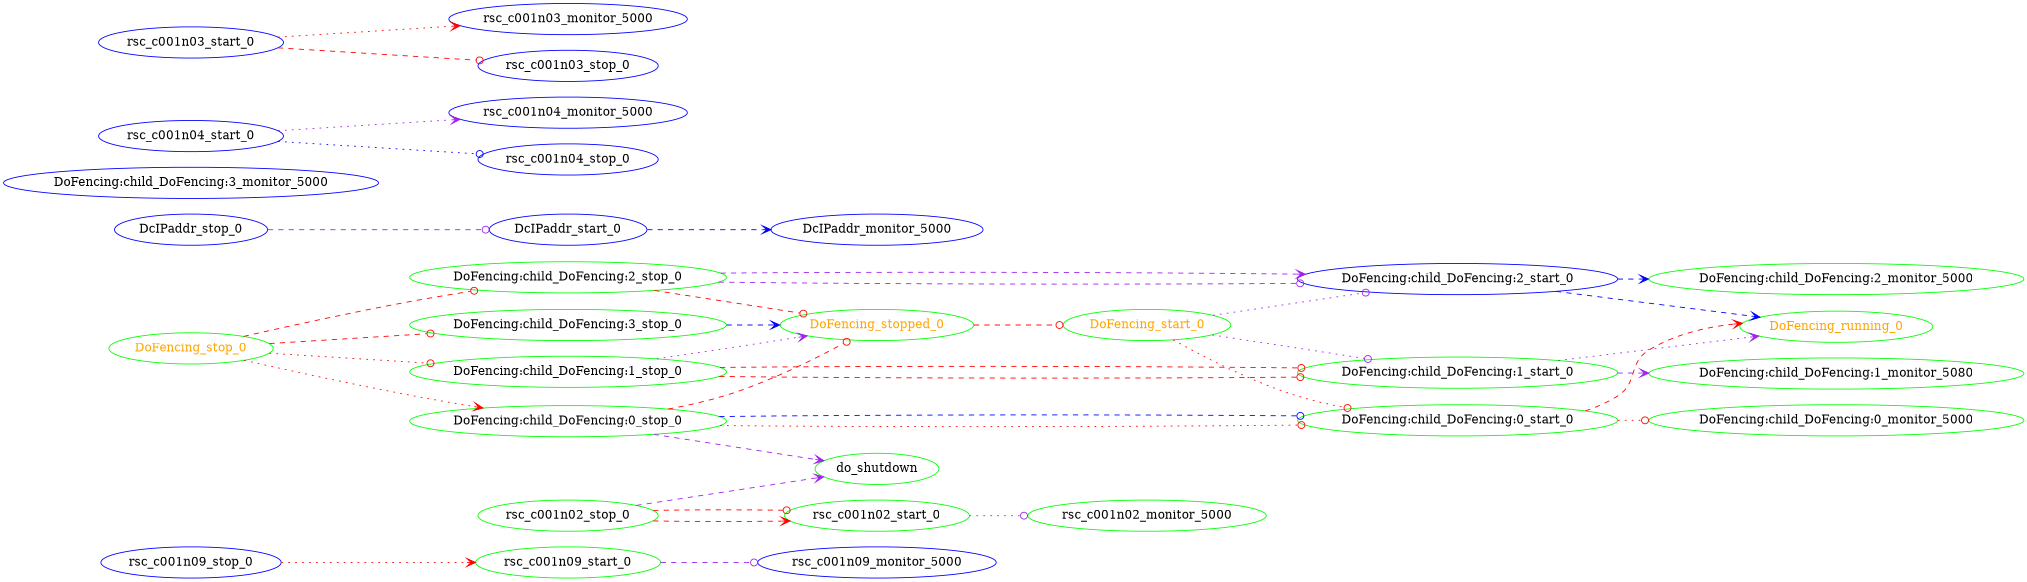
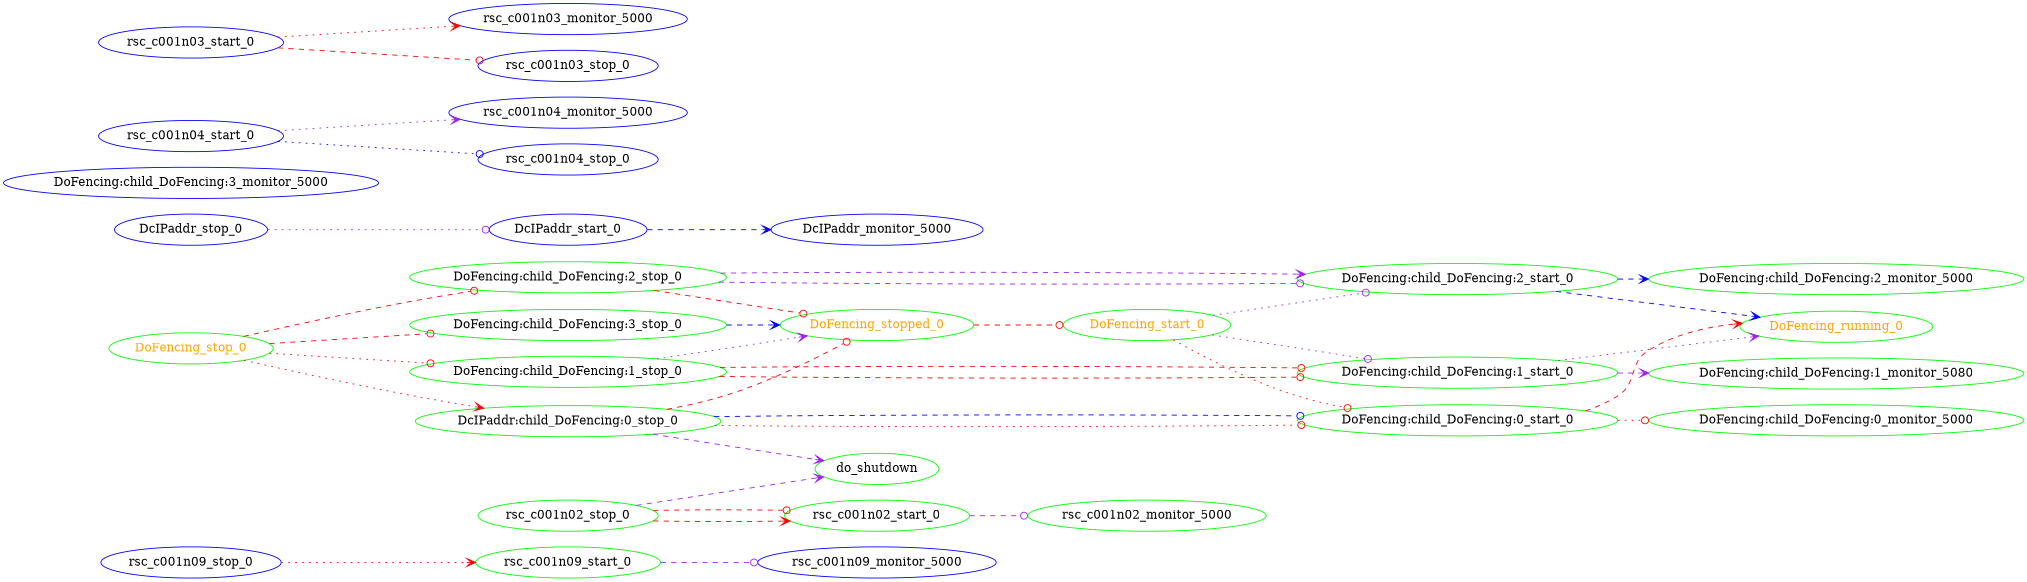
(375, 230) -> (375, 230)
(1458, 279) -> (1458, 279)
(568, 421) -> (568, 421)
(995, 516) -> (995, 516)
